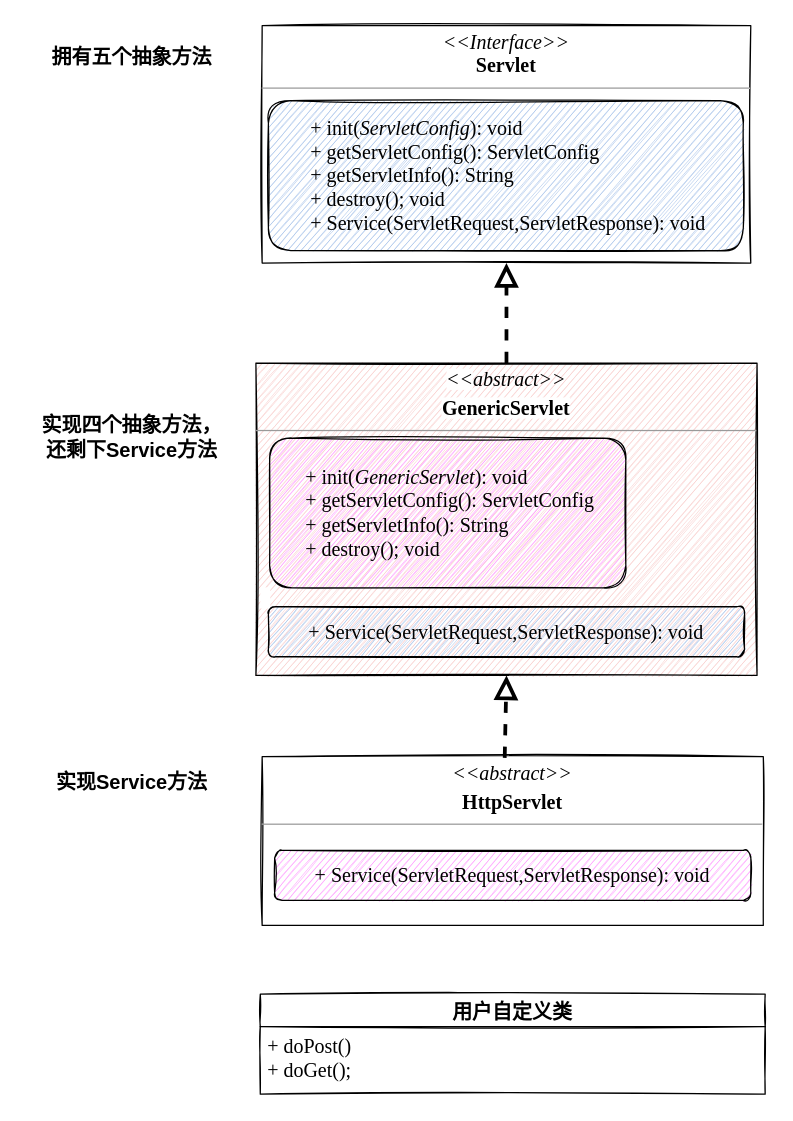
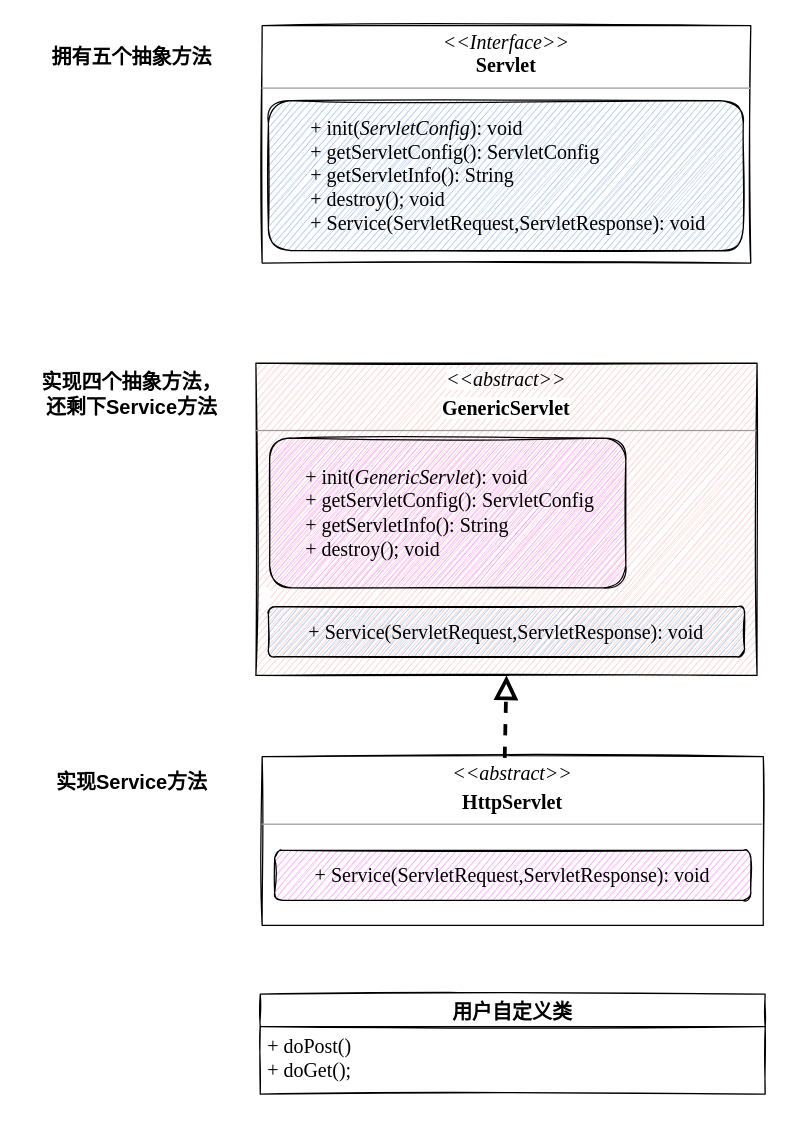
(506, 335) -> none
(132, 438) -> (132, 394)
